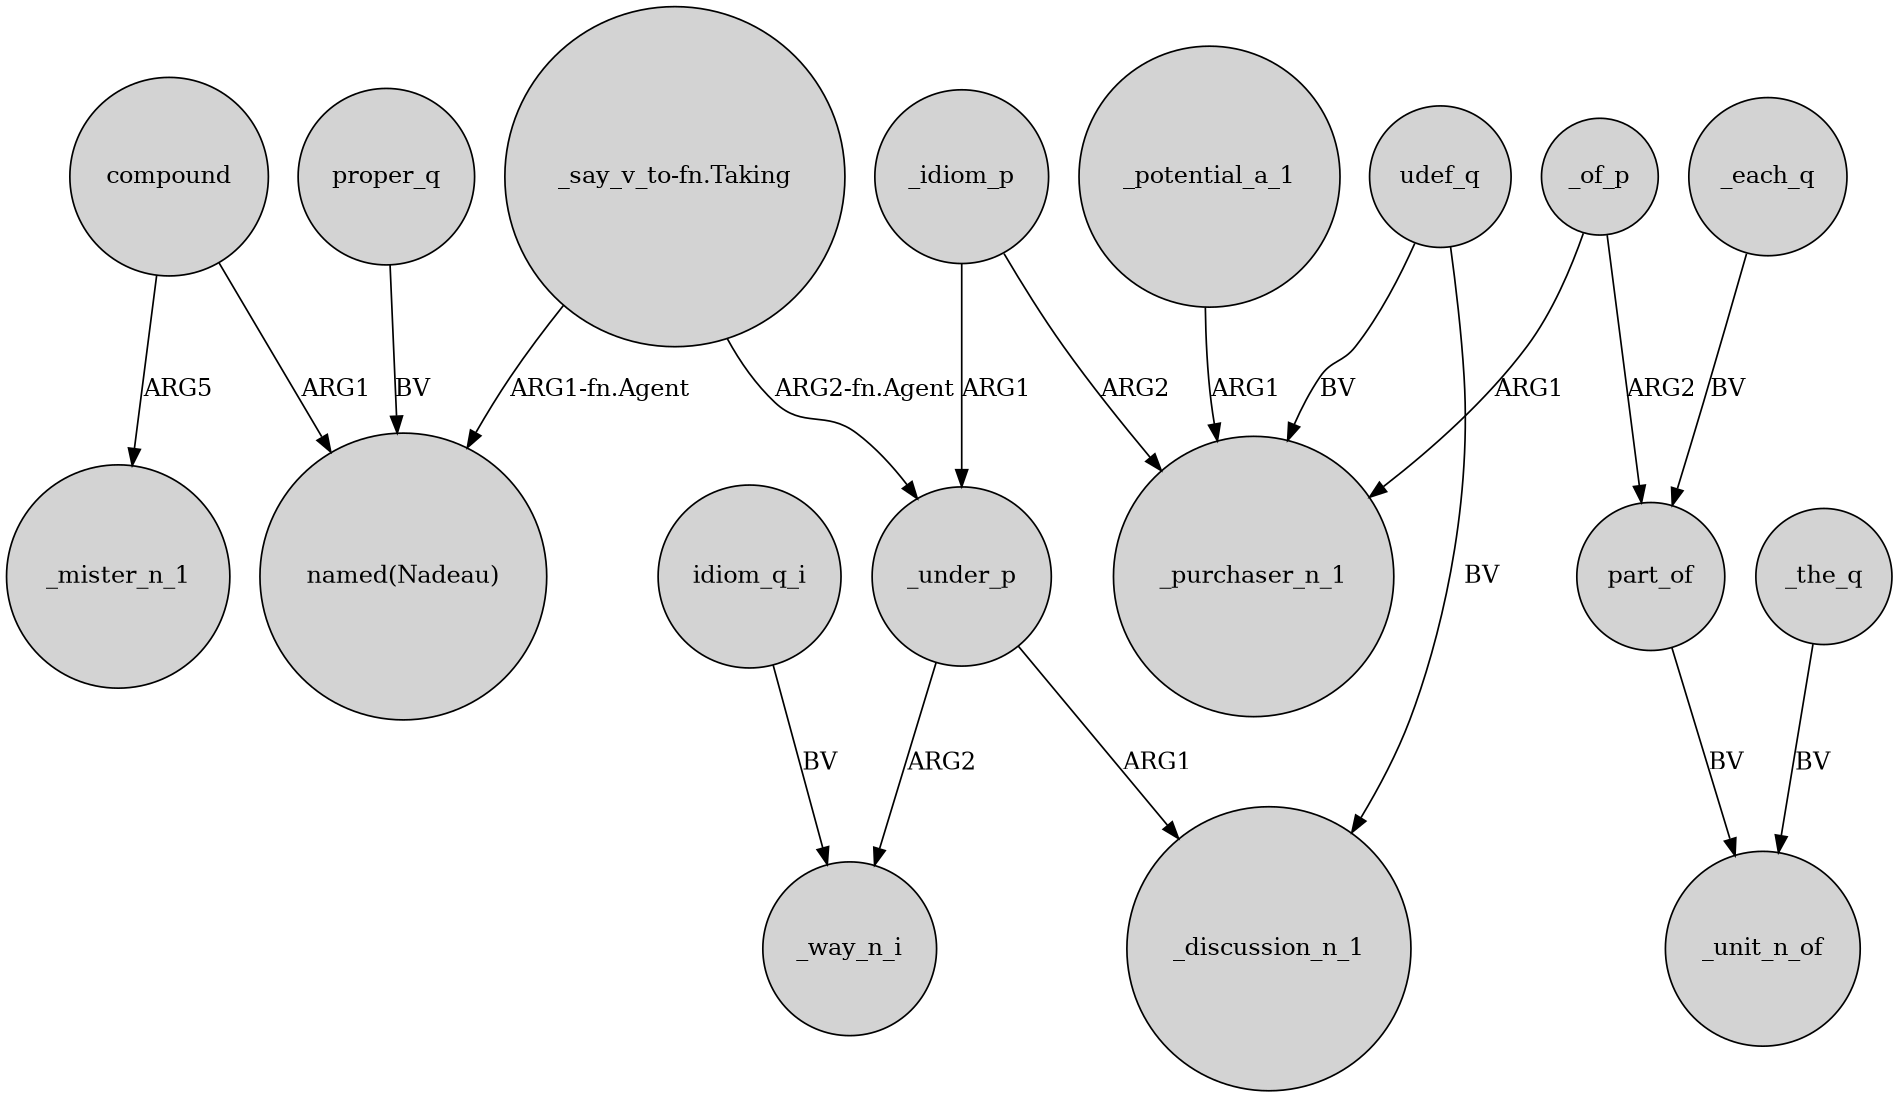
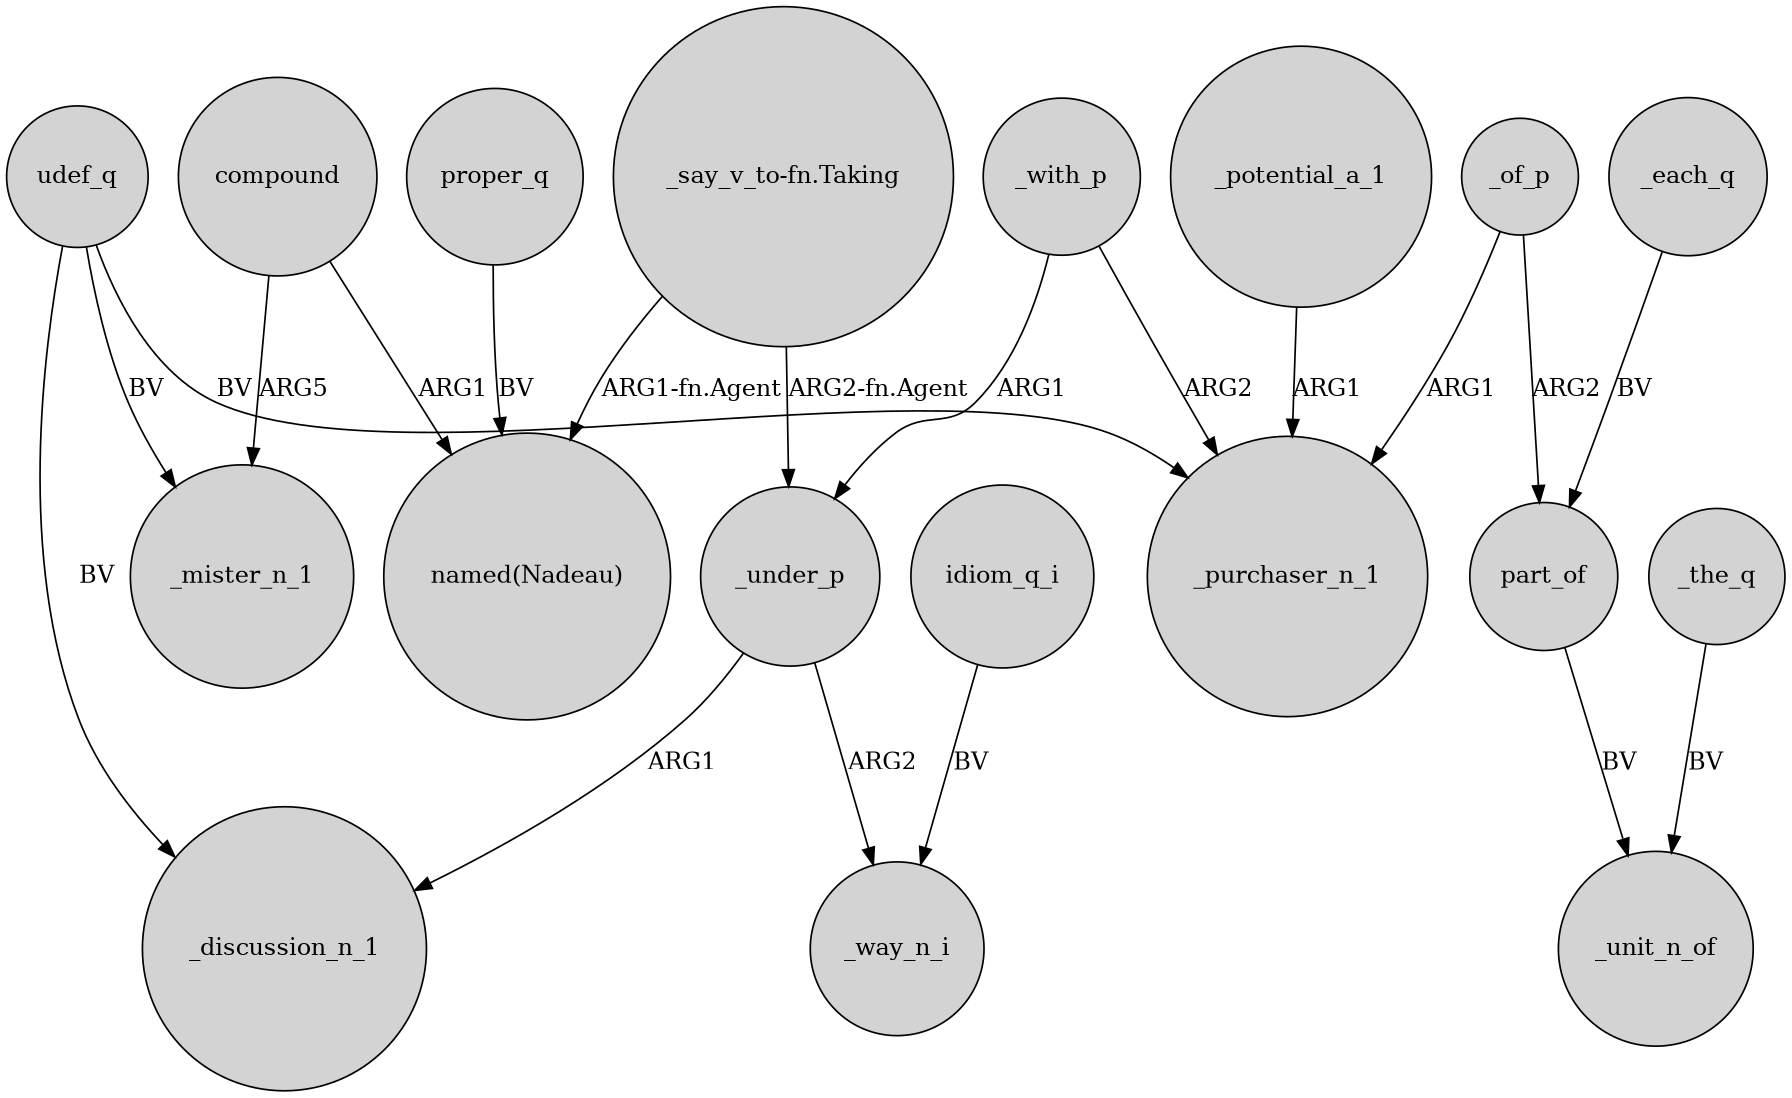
(962, 177) -> (1062, 177)
none -> (114, 364)
